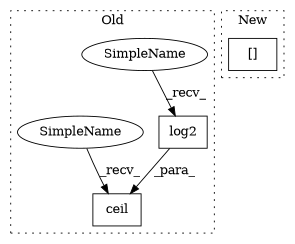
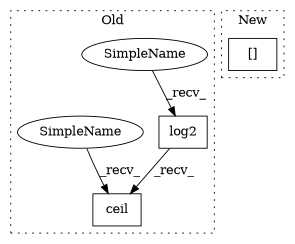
(174, 171) -> (174, 171)
